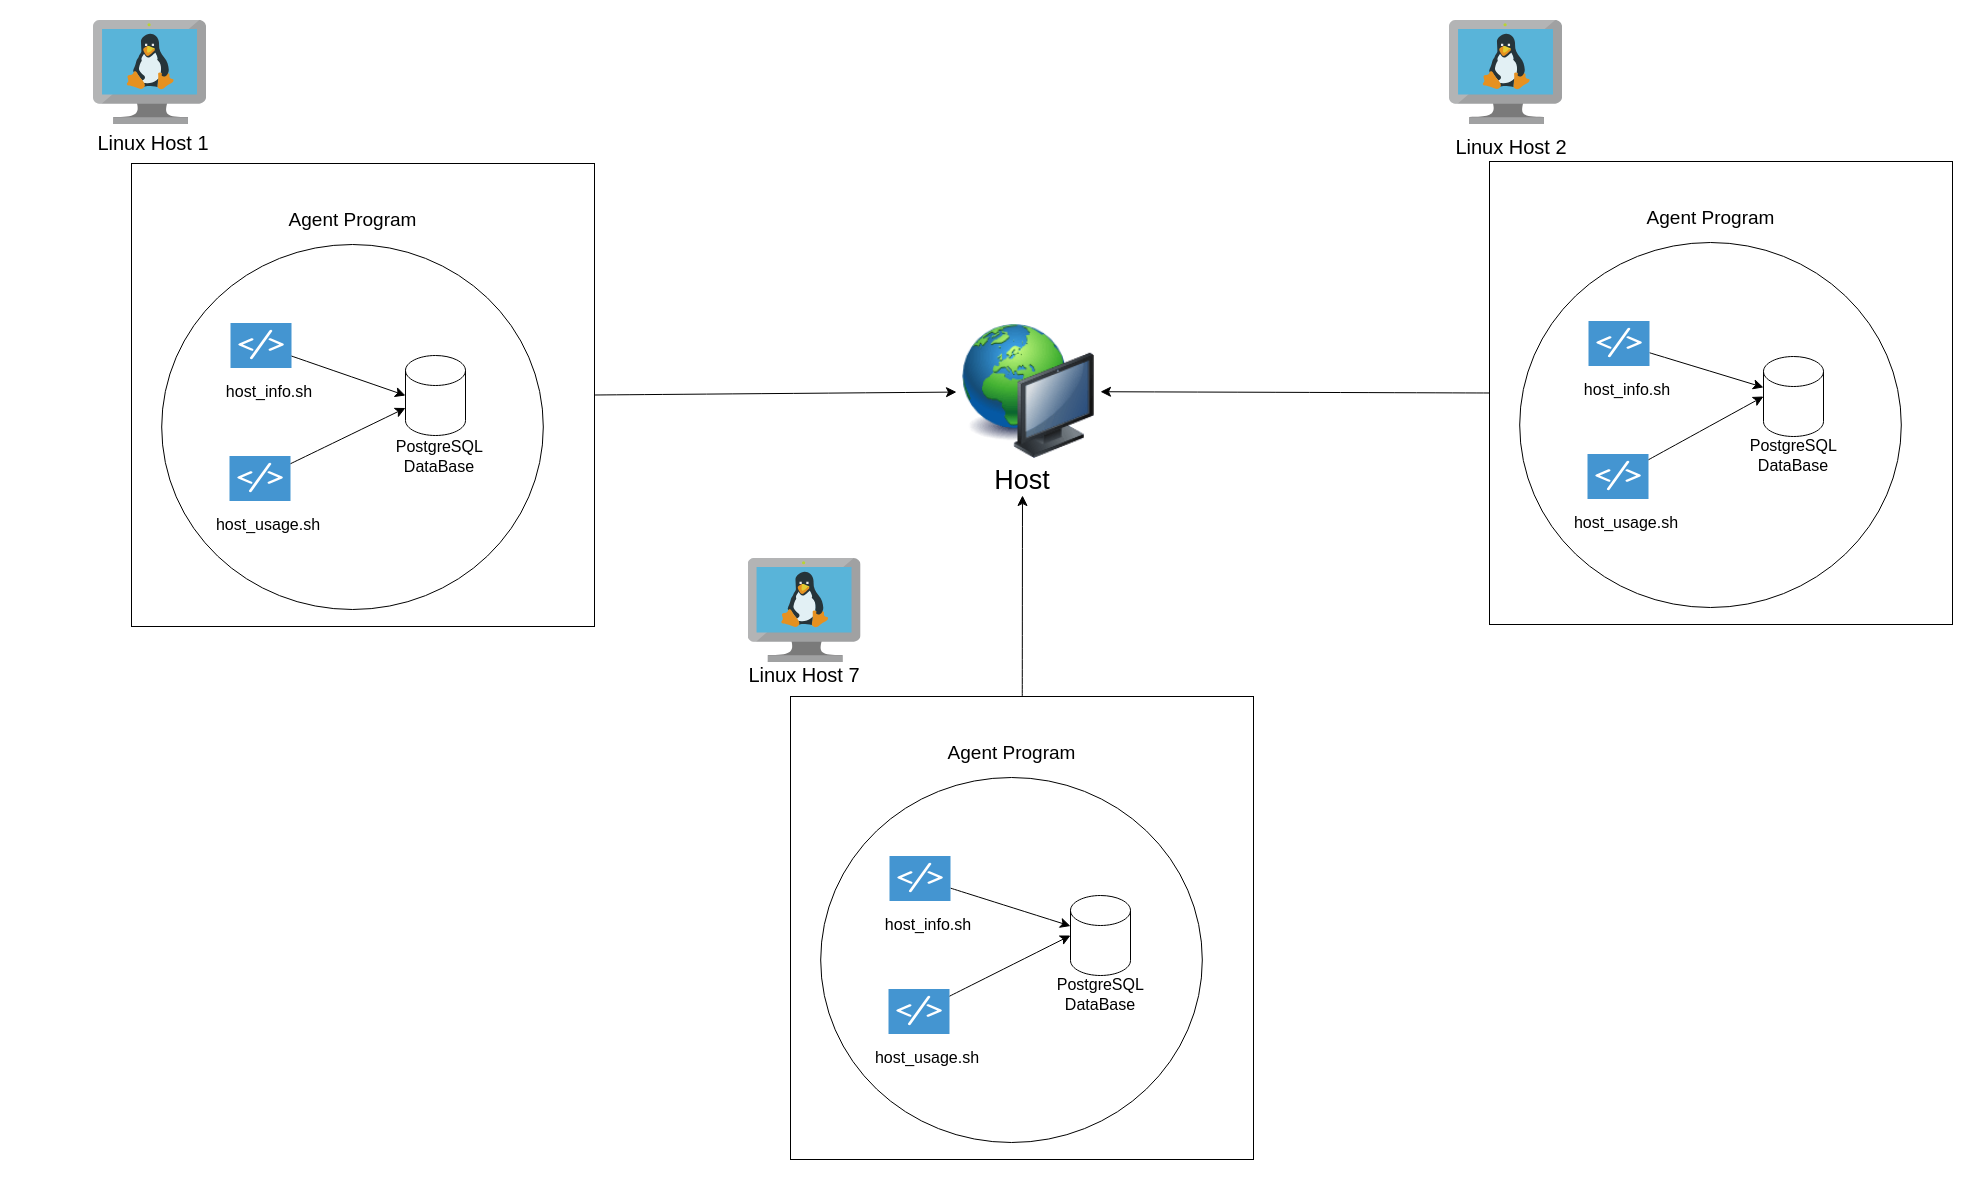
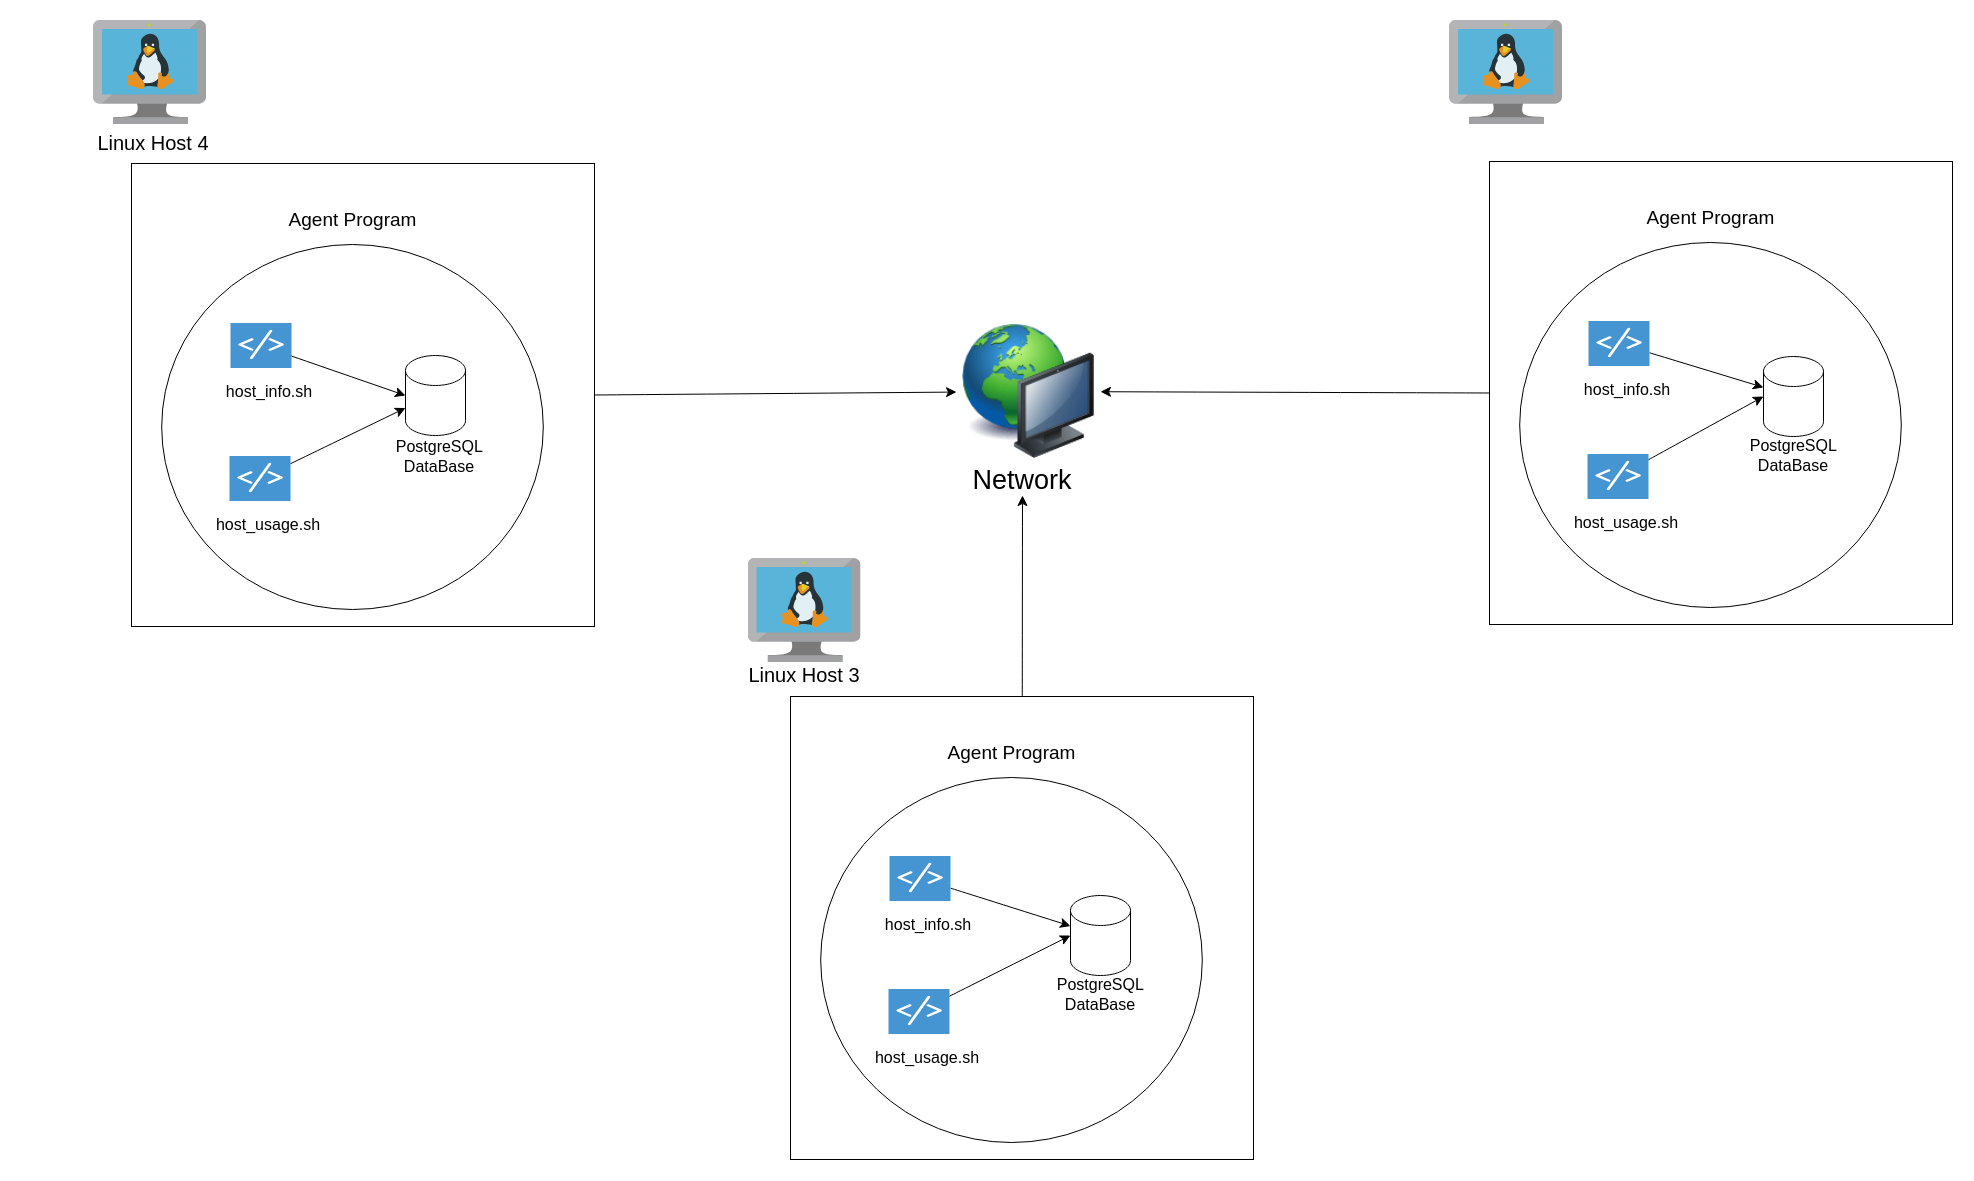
(154, 143) -> (154, 143)
(1512, 147) -> none
(1023, 481) -> (1023, 481)
(805, 675) -> (805, 675)
